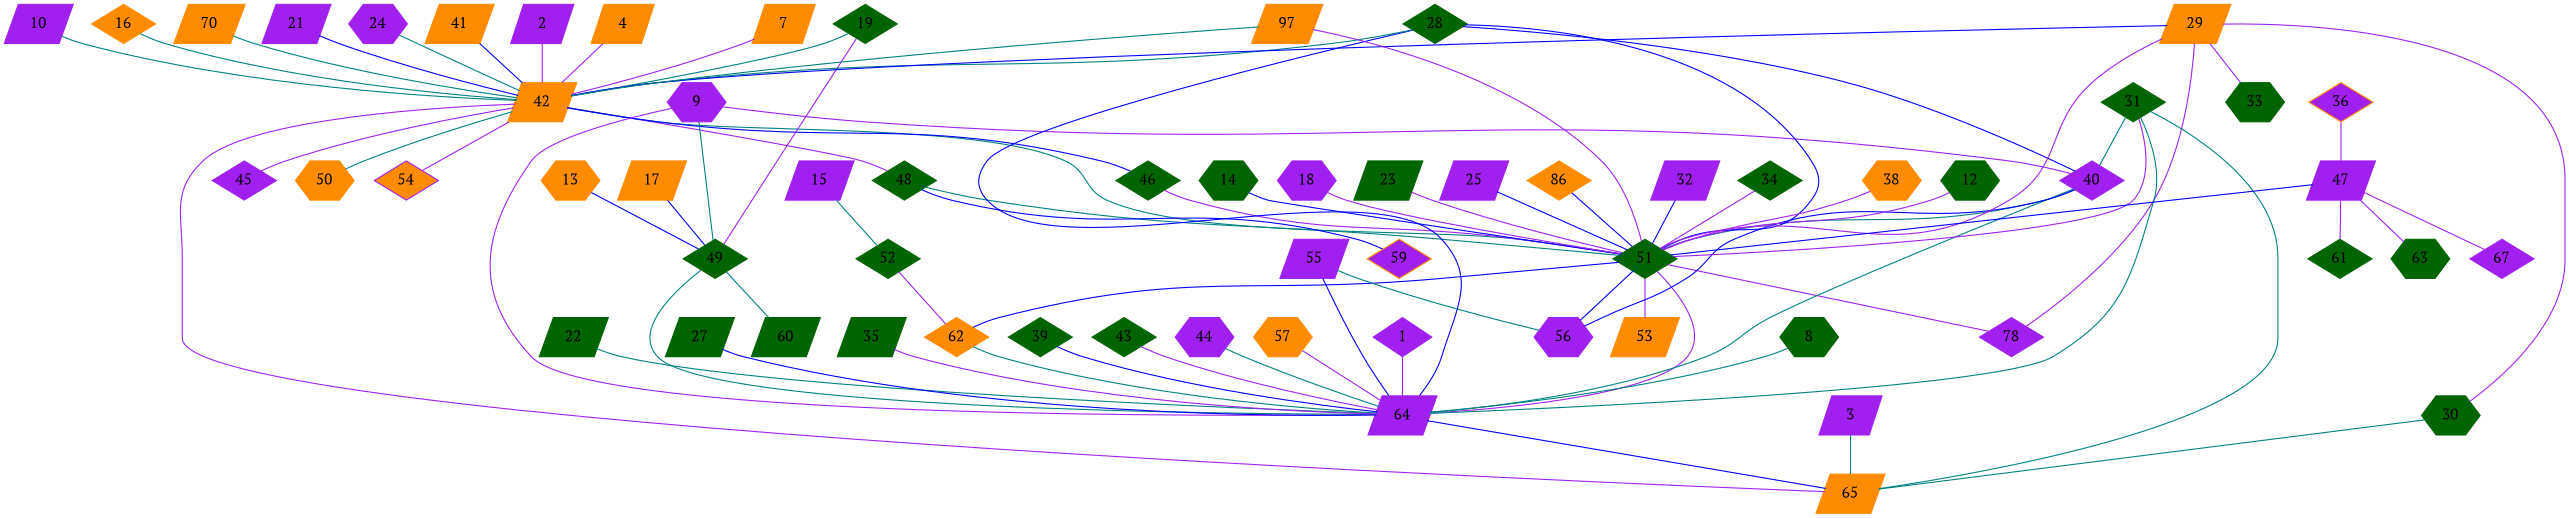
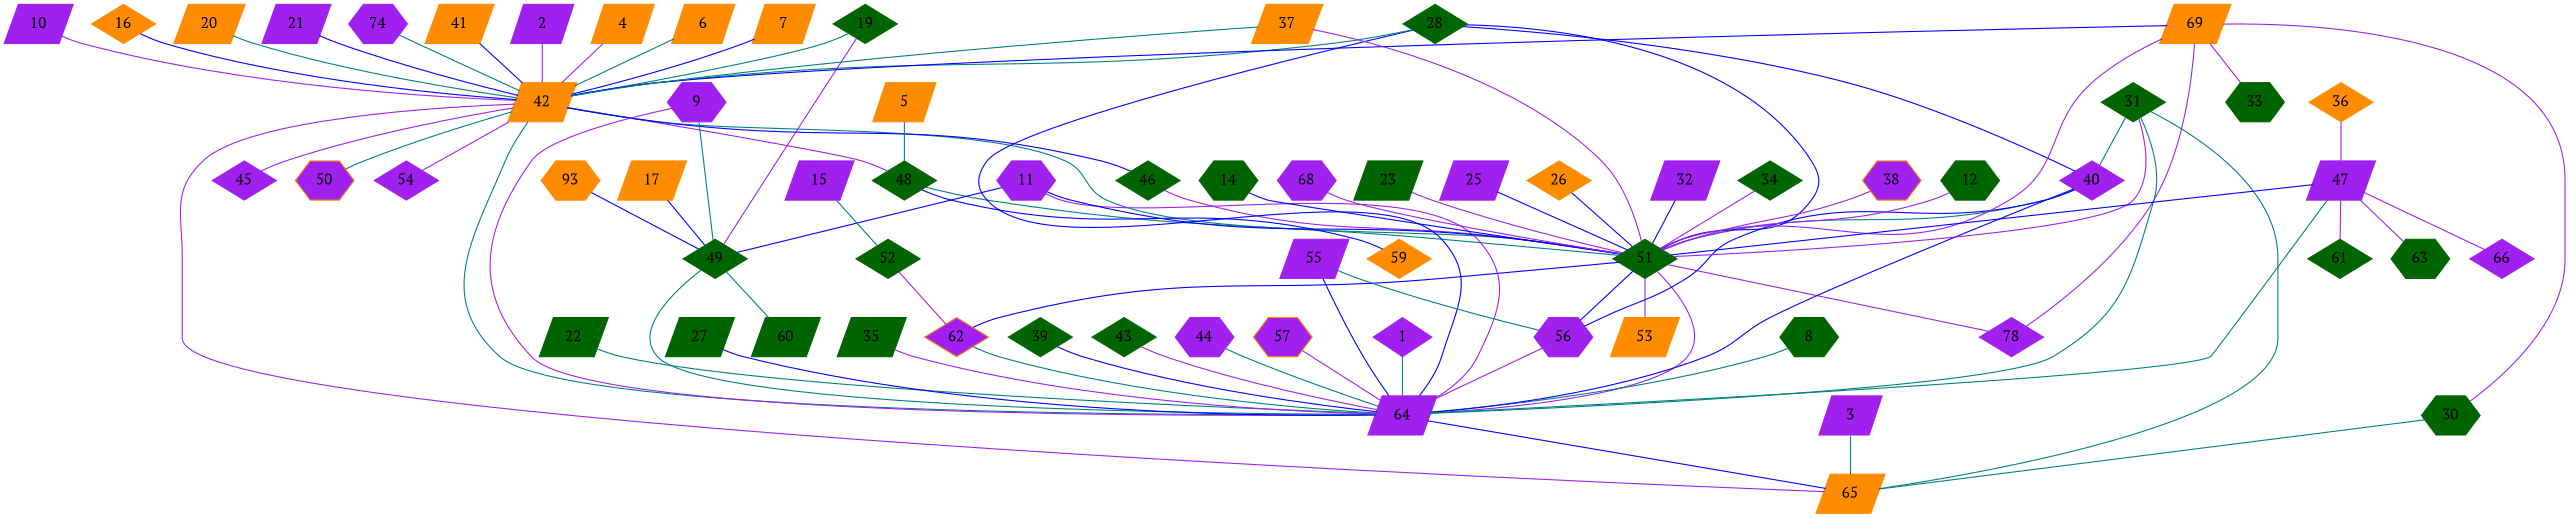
(209, 24) -> (209, 24)
(378, 24) -> (378, 24)
none -> (703, 24)
(1287, 24) -> (1287, 24)
(2195, 24) -> (2195, 24)
(664, 69) -> (664, 69)
(326, 78) -> (326, 78)
(287, 82) -> (287, 82)
none -> (904, 102)
(2341, 102) -> (2341, 102)
(1398, 132) -> none
(325, 181) -> (325, 181)
(406, 181) -> (406, 181)
(571, 181) -> (571, 181)
none -> (1026, 181)
(1307, 181) -> (1307, 181)
(1559, 181) -> (1559, 181)
(1892, 181) -> (1892, 181)
(1399, 259) -> (1399, 259)
(2502, 259) -> (2502, 259)
(1758, 324) -> (1758, 324)
(957, 337) -> (957, 337)
(1283, 337) -> (1283, 337)
none -> (1488, 374)
(1402, 376) -> (1402, 376)
none -> (551, 377)
none -> (1991, 381)
